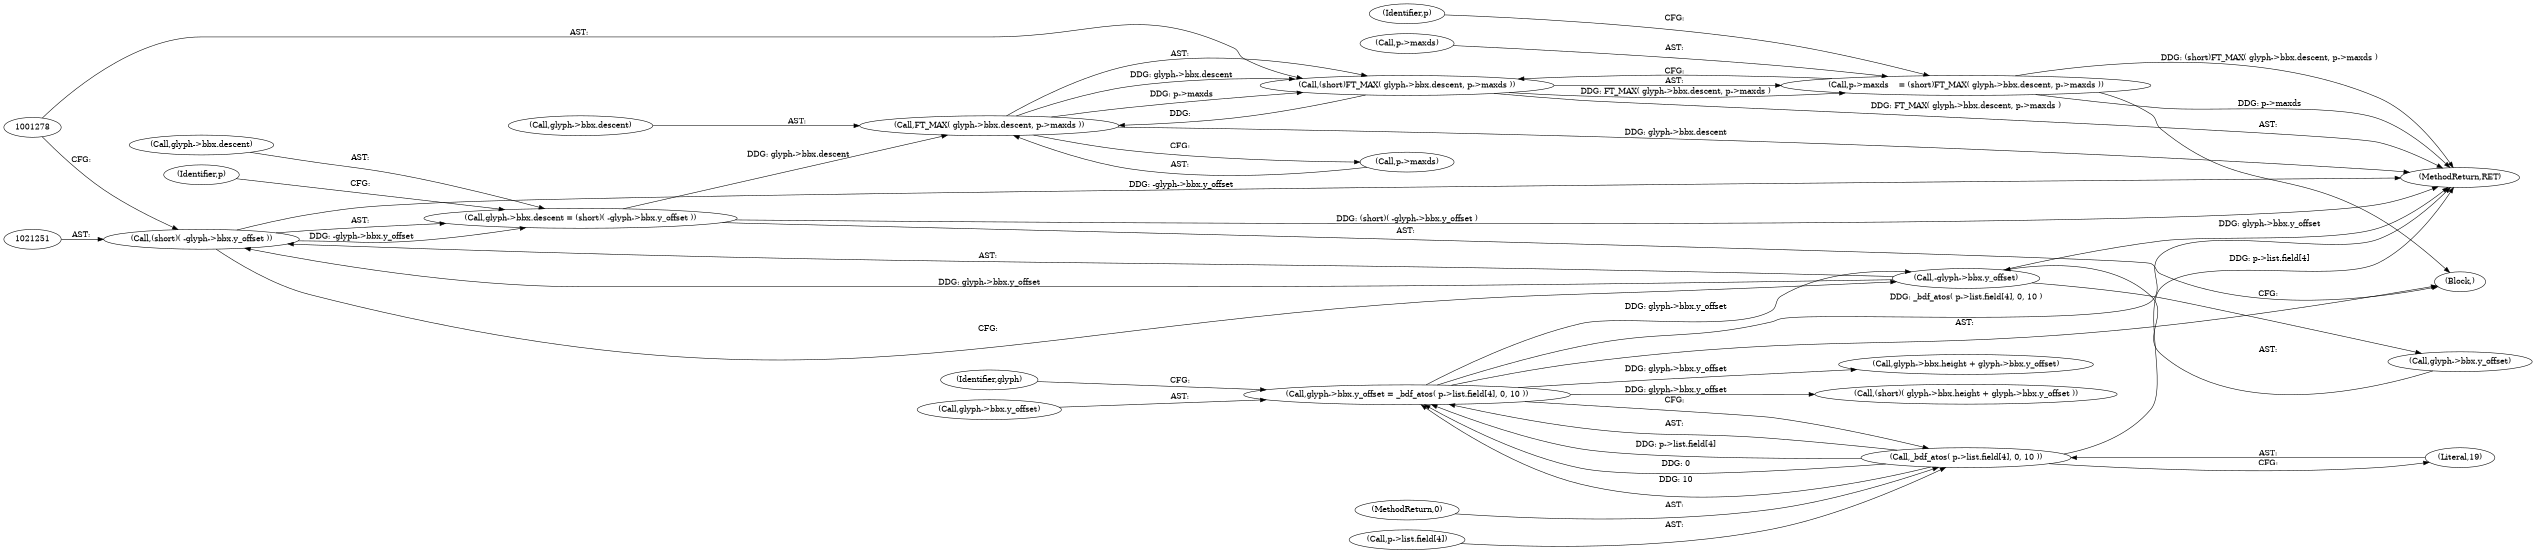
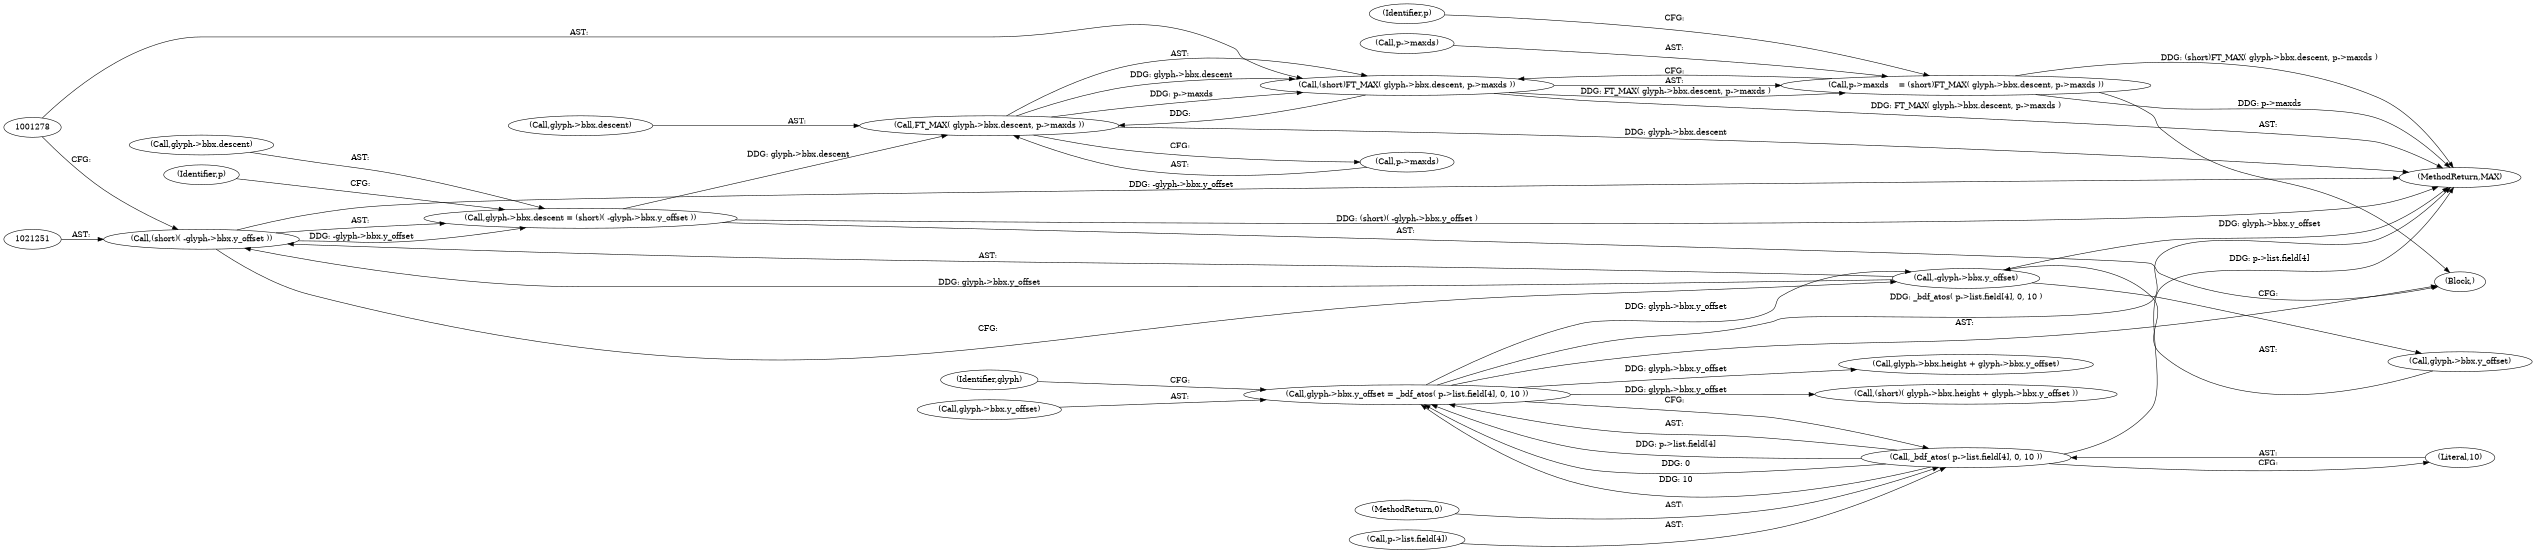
(2460, 178) -> (2460, 178)
(2460, 458) -> (2460, 458)
